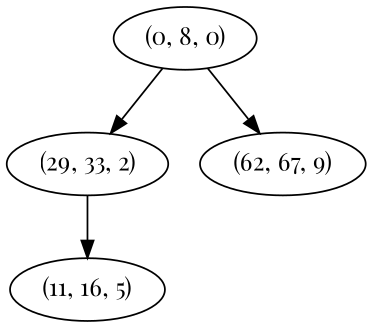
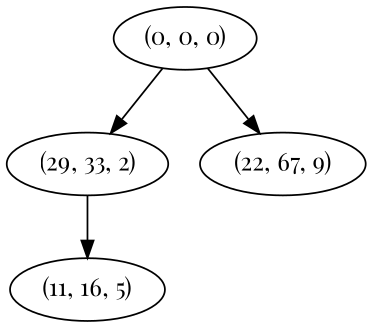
(185, 38) -> (185, 38)
(283, 164) -> (283, 164)
